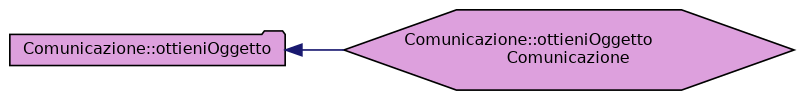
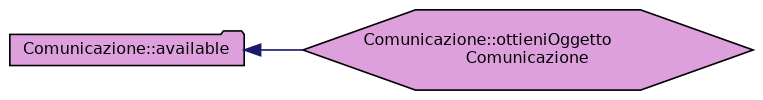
(148, 50) -> (127, 50)
